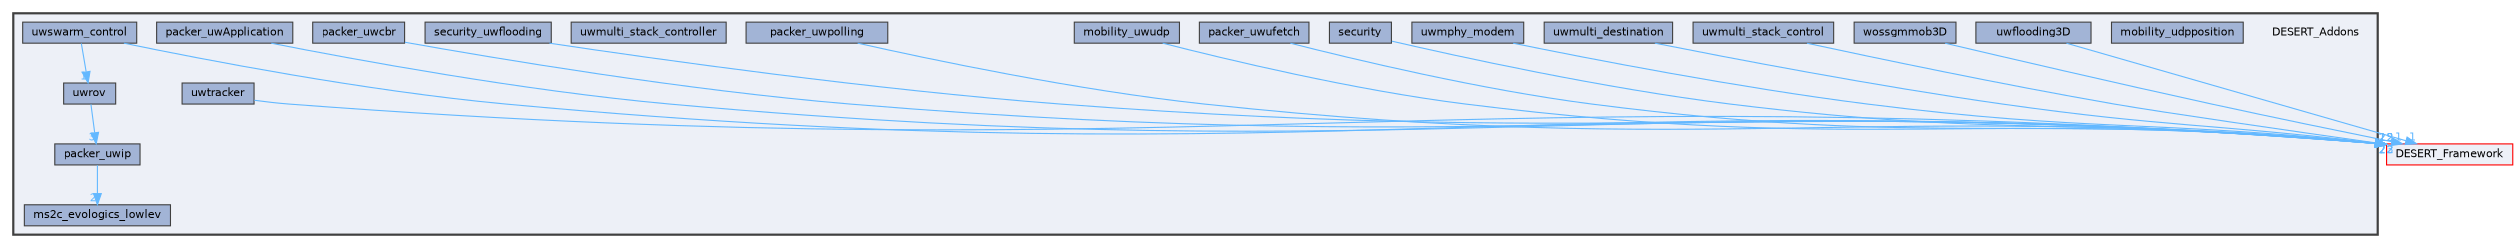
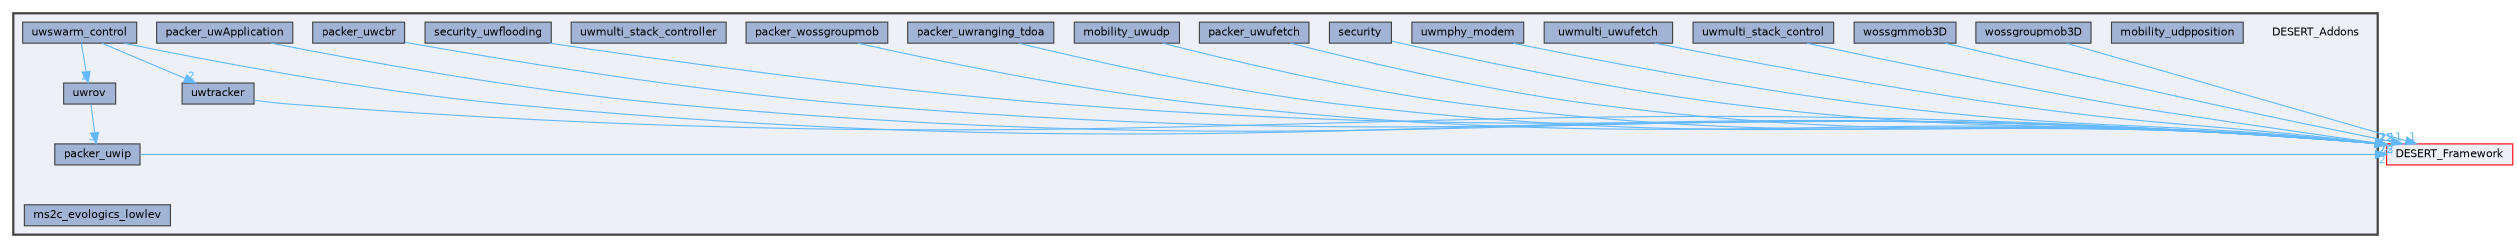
(817, 33) -> (817, 33)
none -> (981, 33)
(1608, 33) -> (1608, 33)
(2033, 33) -> (2033, 33)
none -> (143, 61)
(97, 179) -> (1258, 154)
